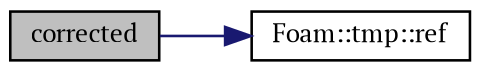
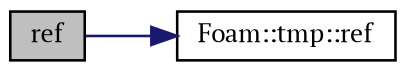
(85, 36) -> (48, 36)
